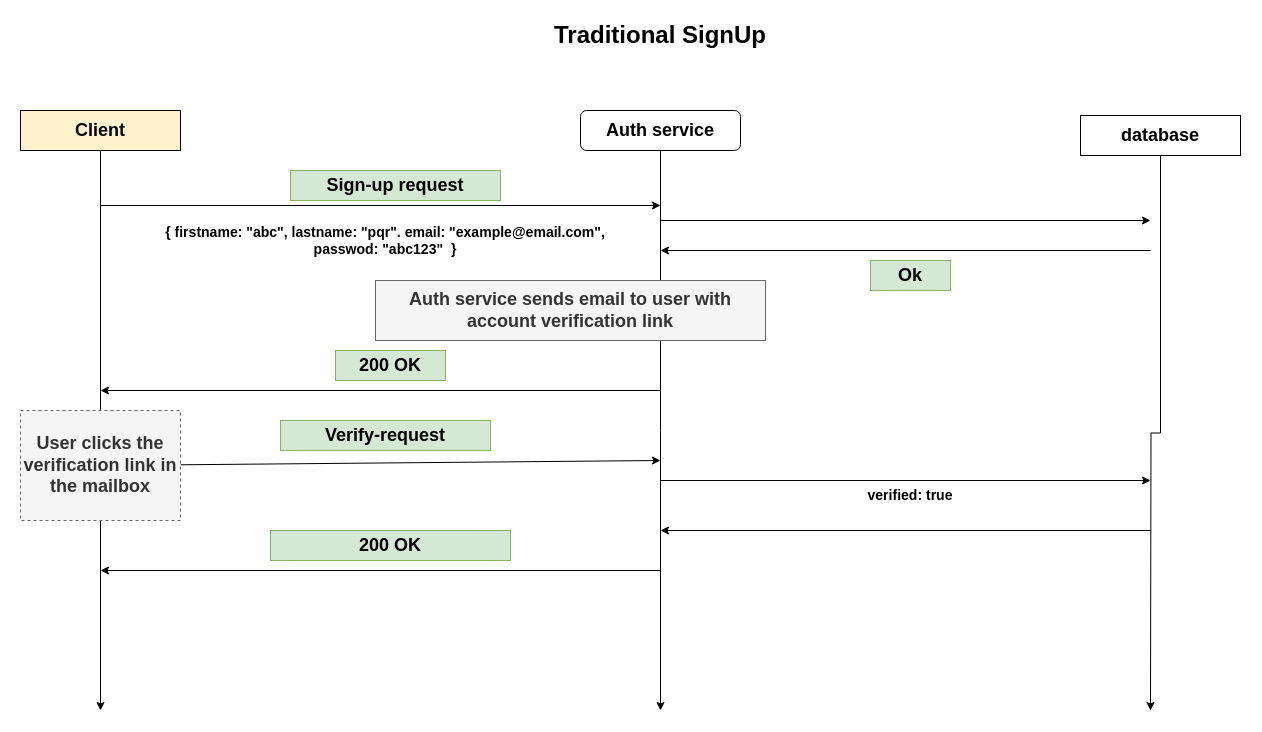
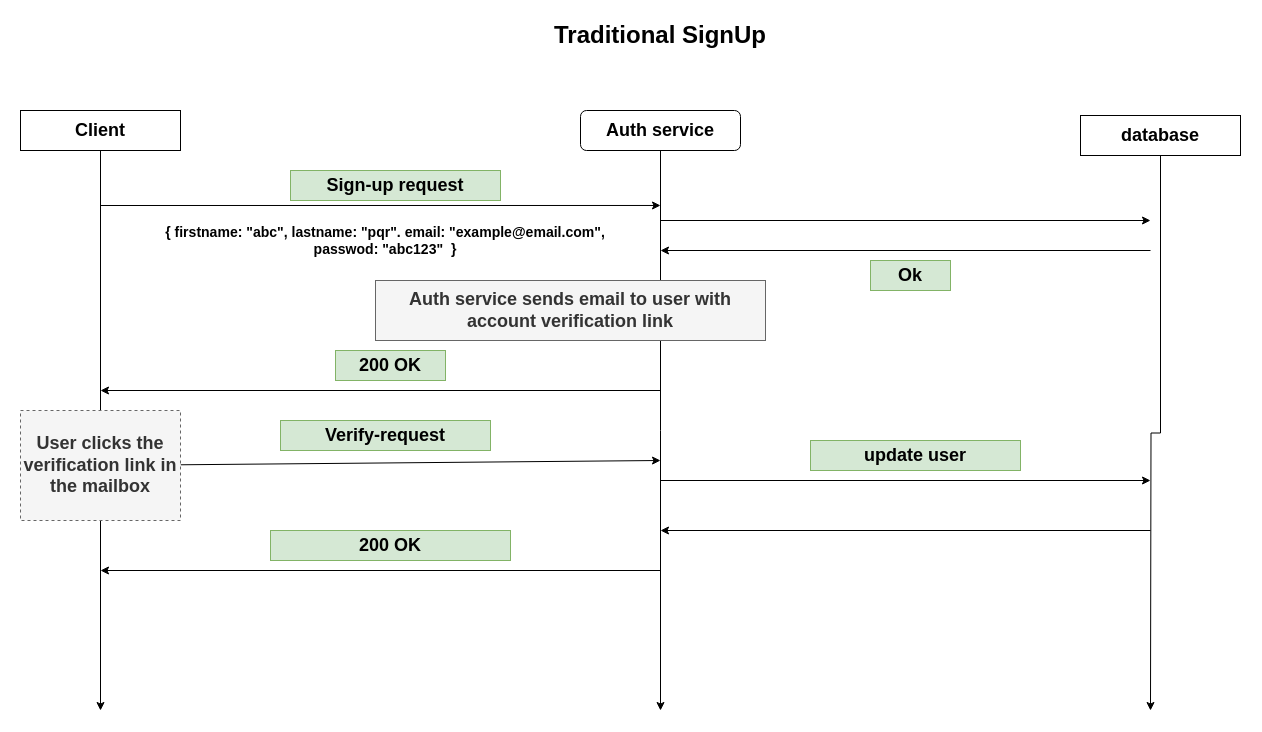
(101, 131) -> (101, 131)
none -> (916, 456)
(911, 496) -> none
